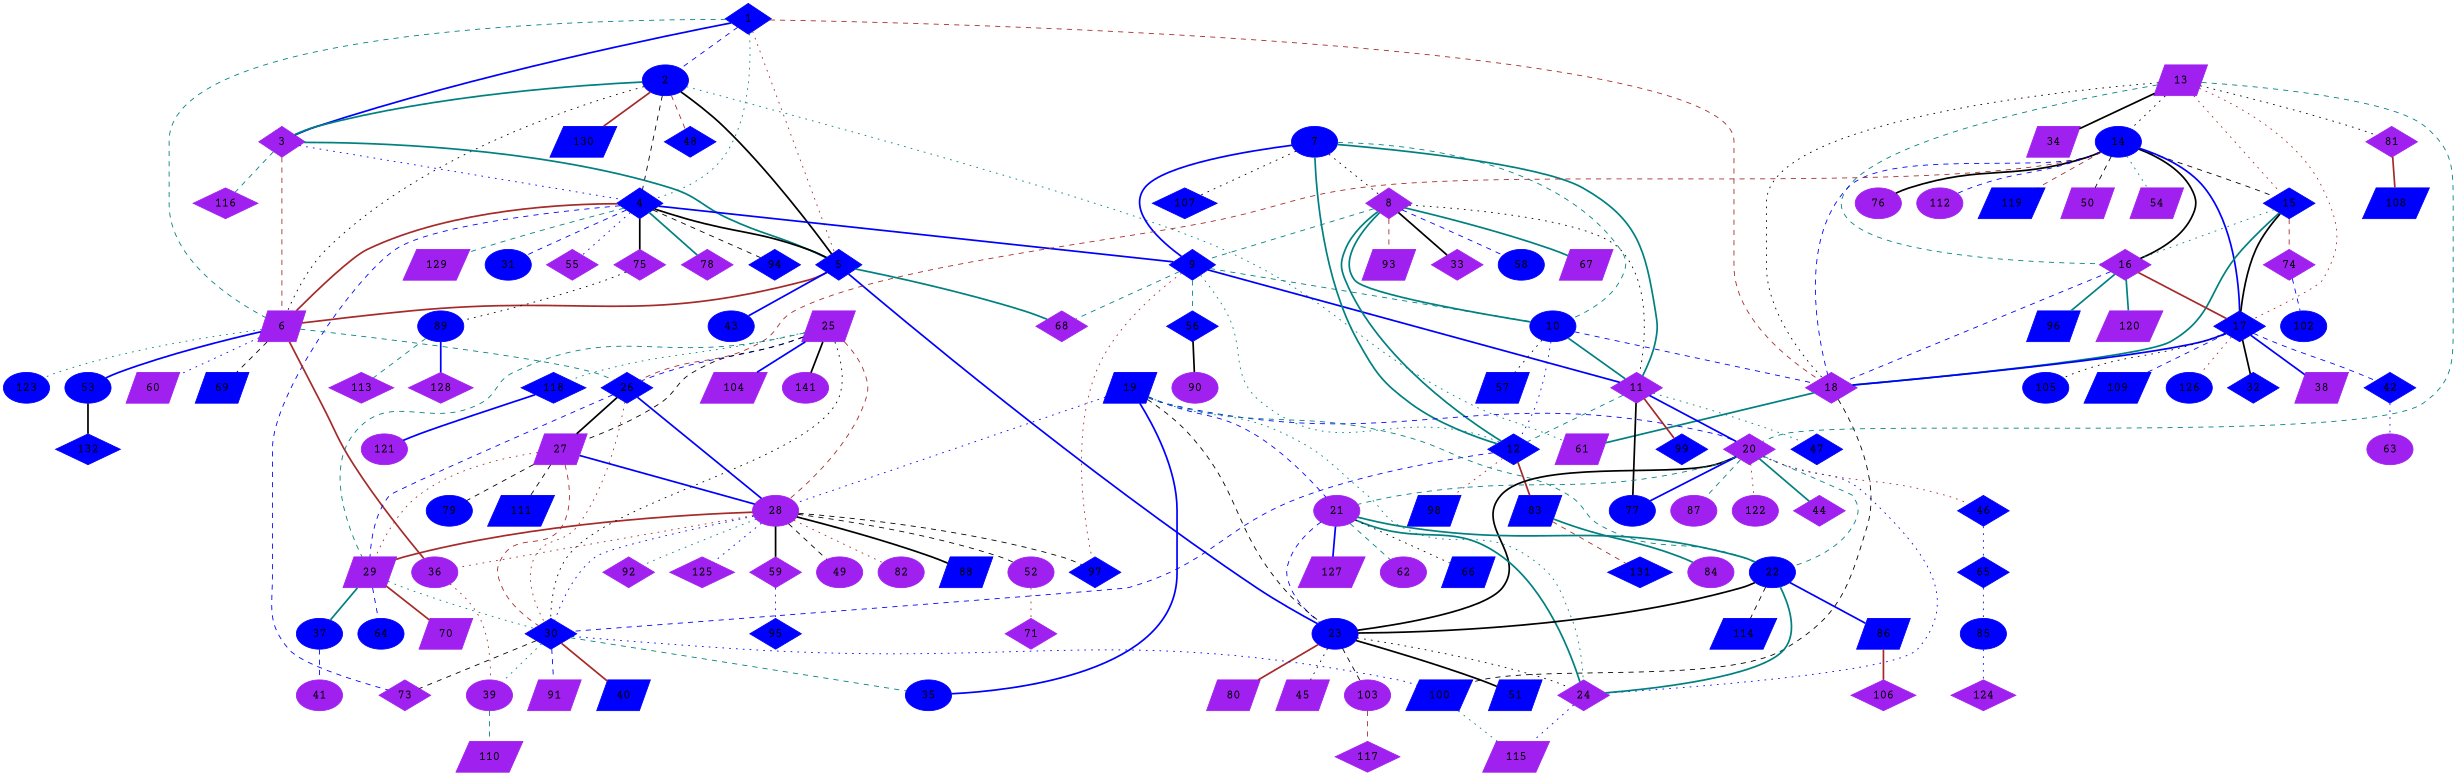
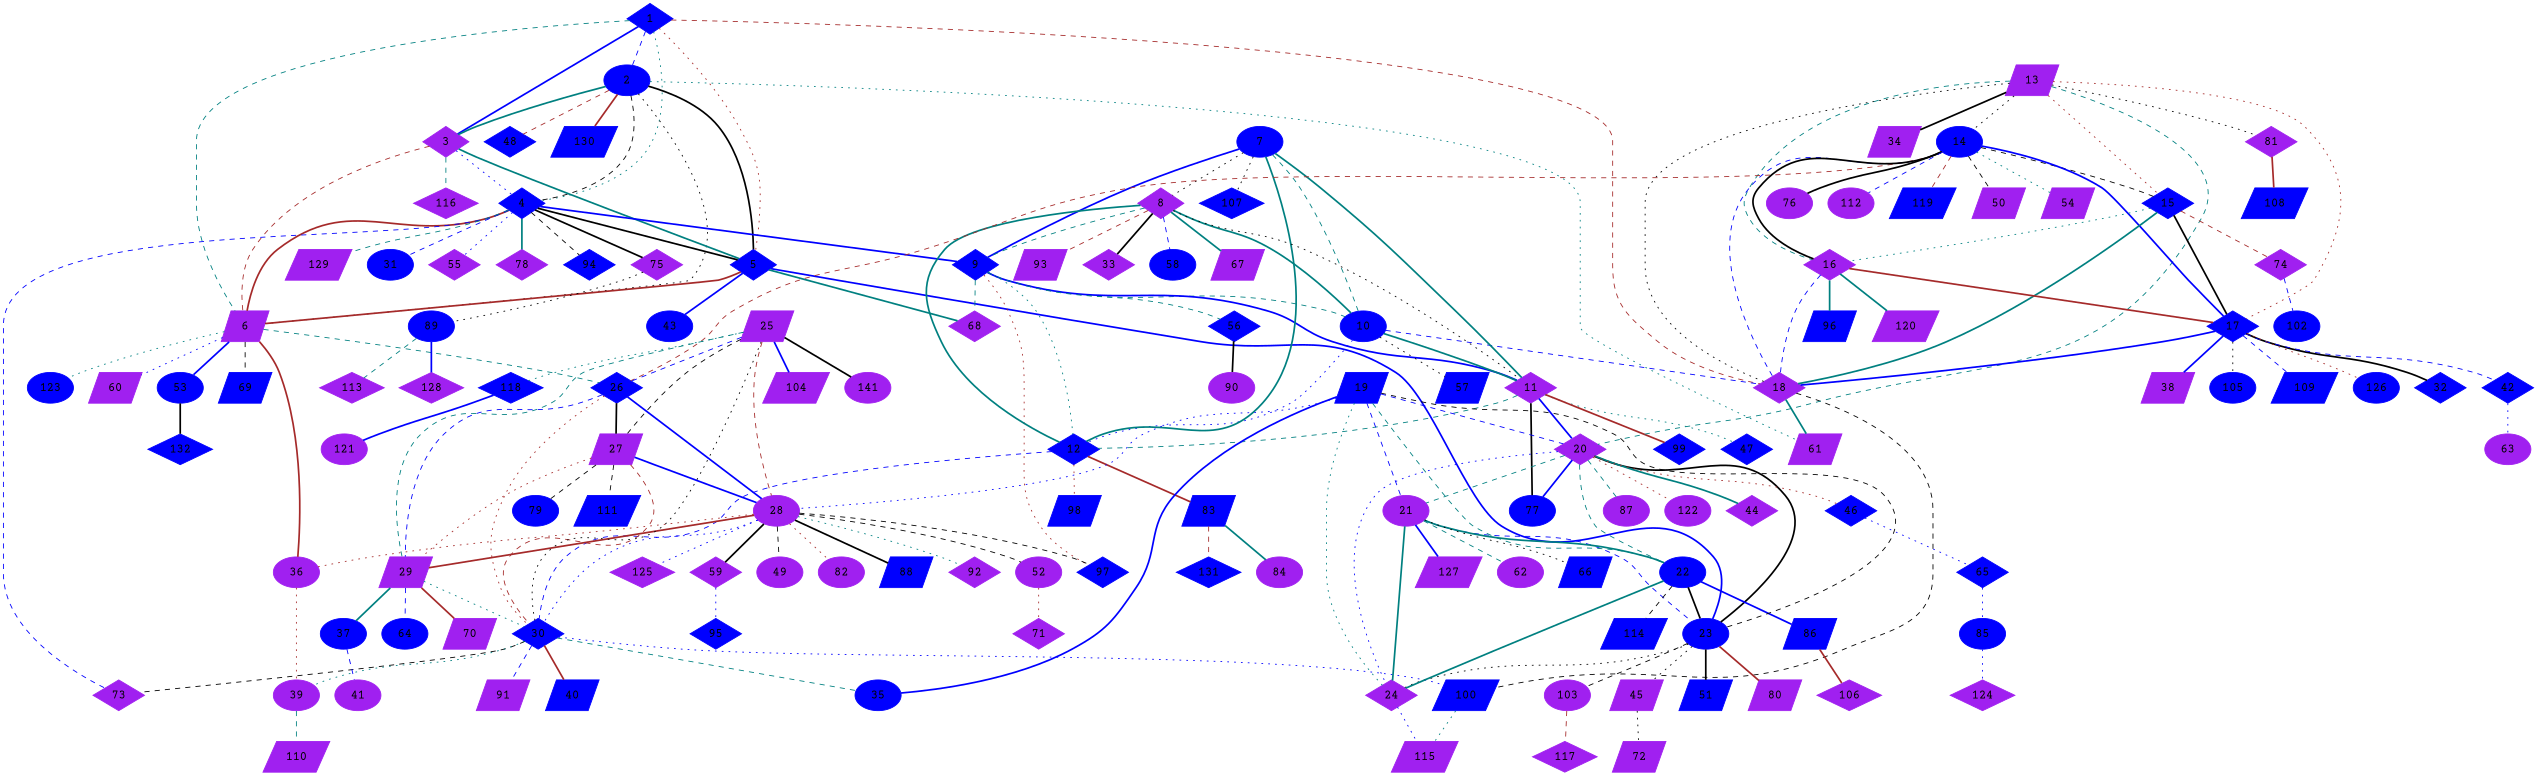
none -> (1639, 757)
